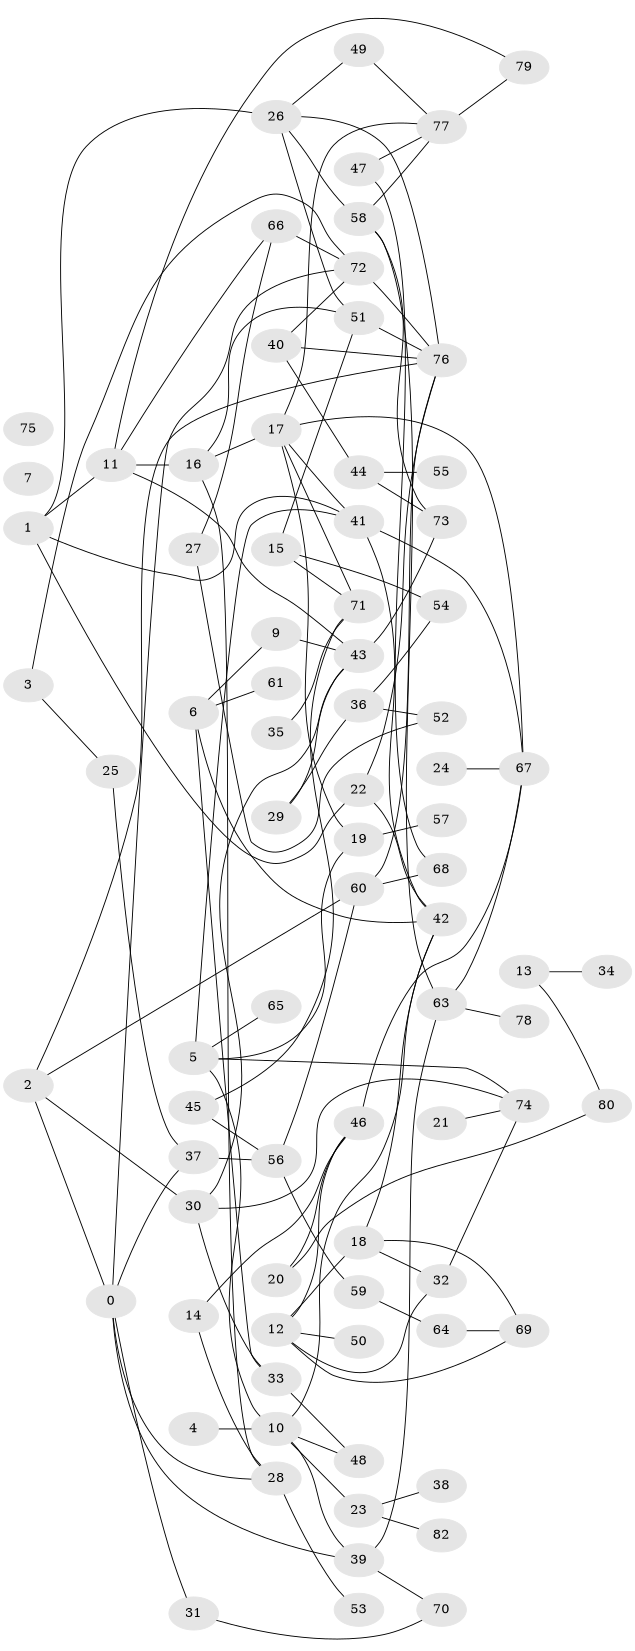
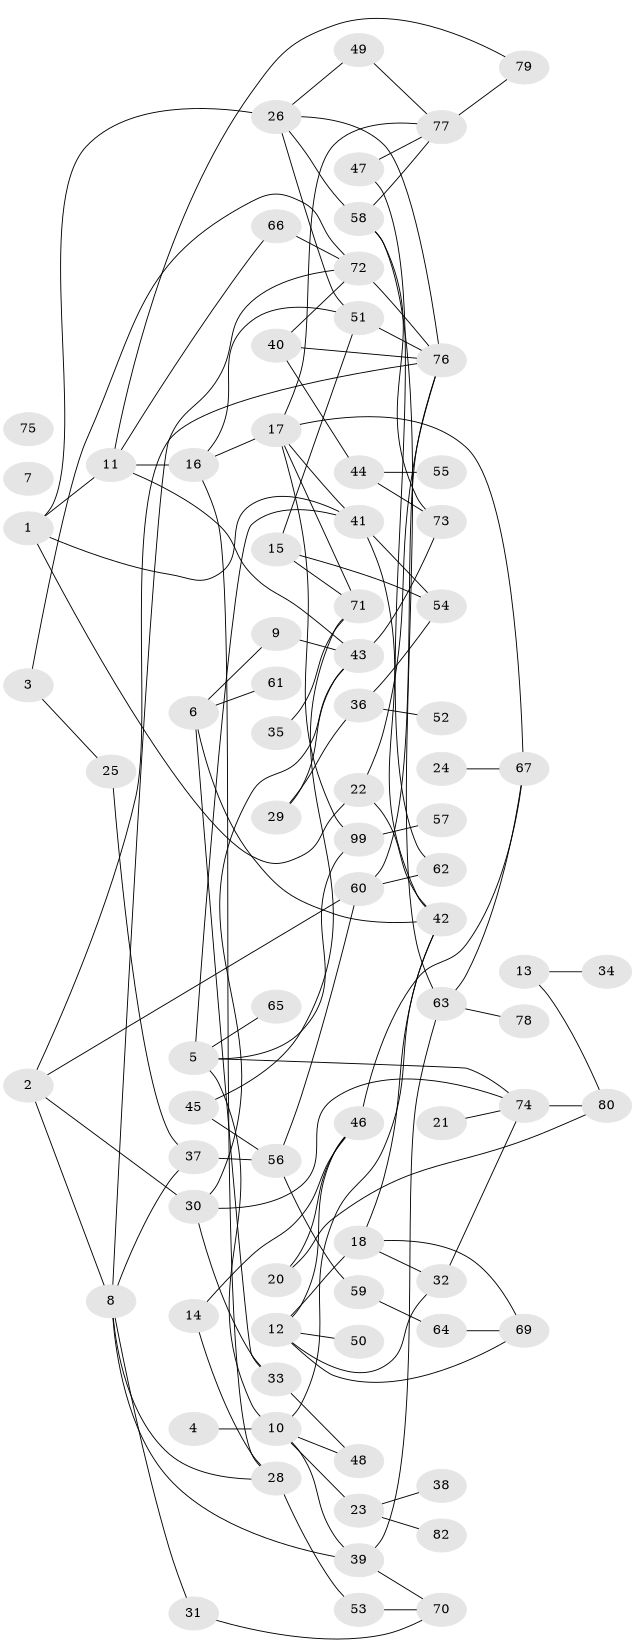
(194, 549) -> none
(488, 616) -> (392, 556)
(359, 840) -> (359, 840)
(442, 870) -> (442, 870)
none -> (566, 1106)
(111, 1301) -> (111, 1301)
none -> (400, 1610)
